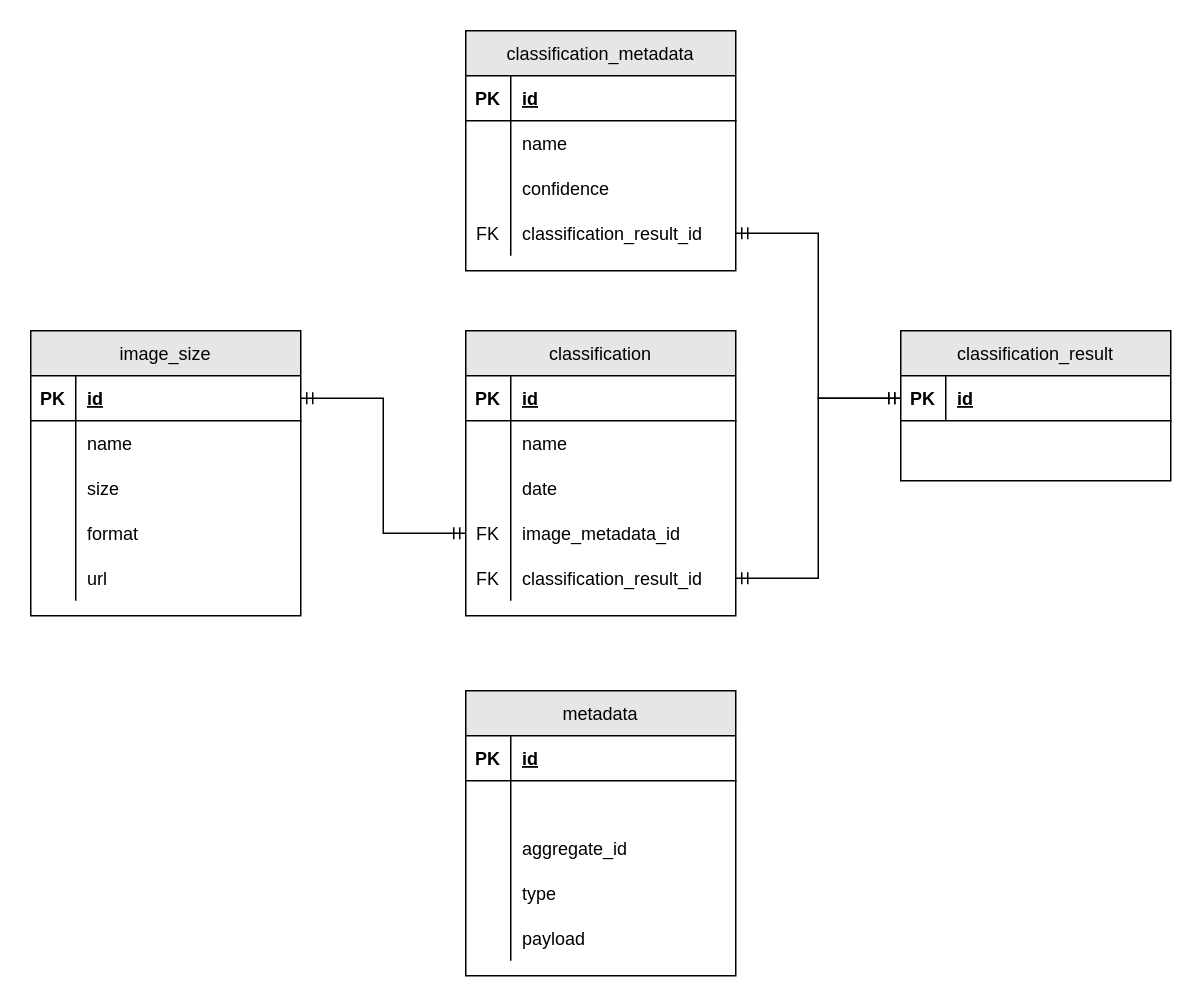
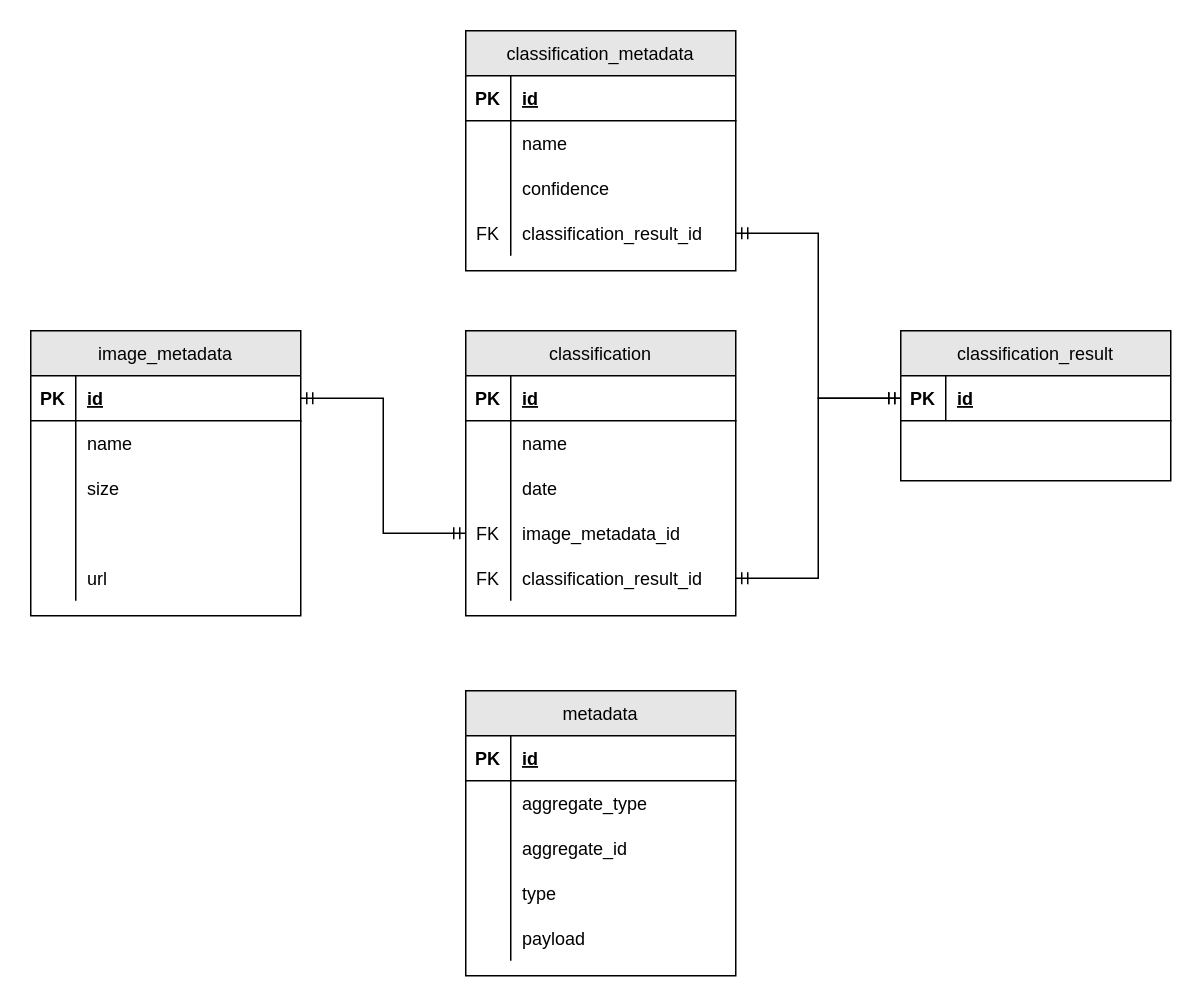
(165, 354) -> (165, 354)
(188, 533) -> none
none -> (623, 803)
